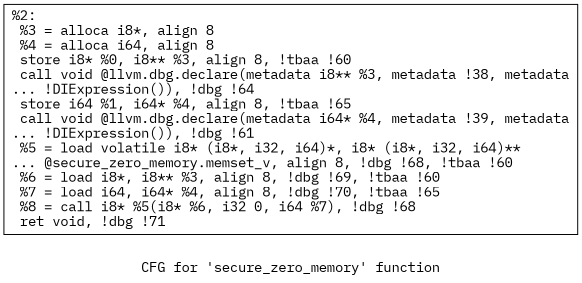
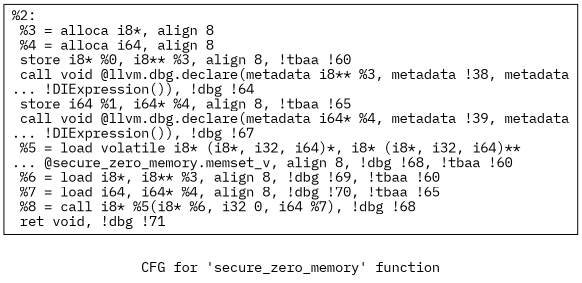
(133, 134) -> (133, 134)
